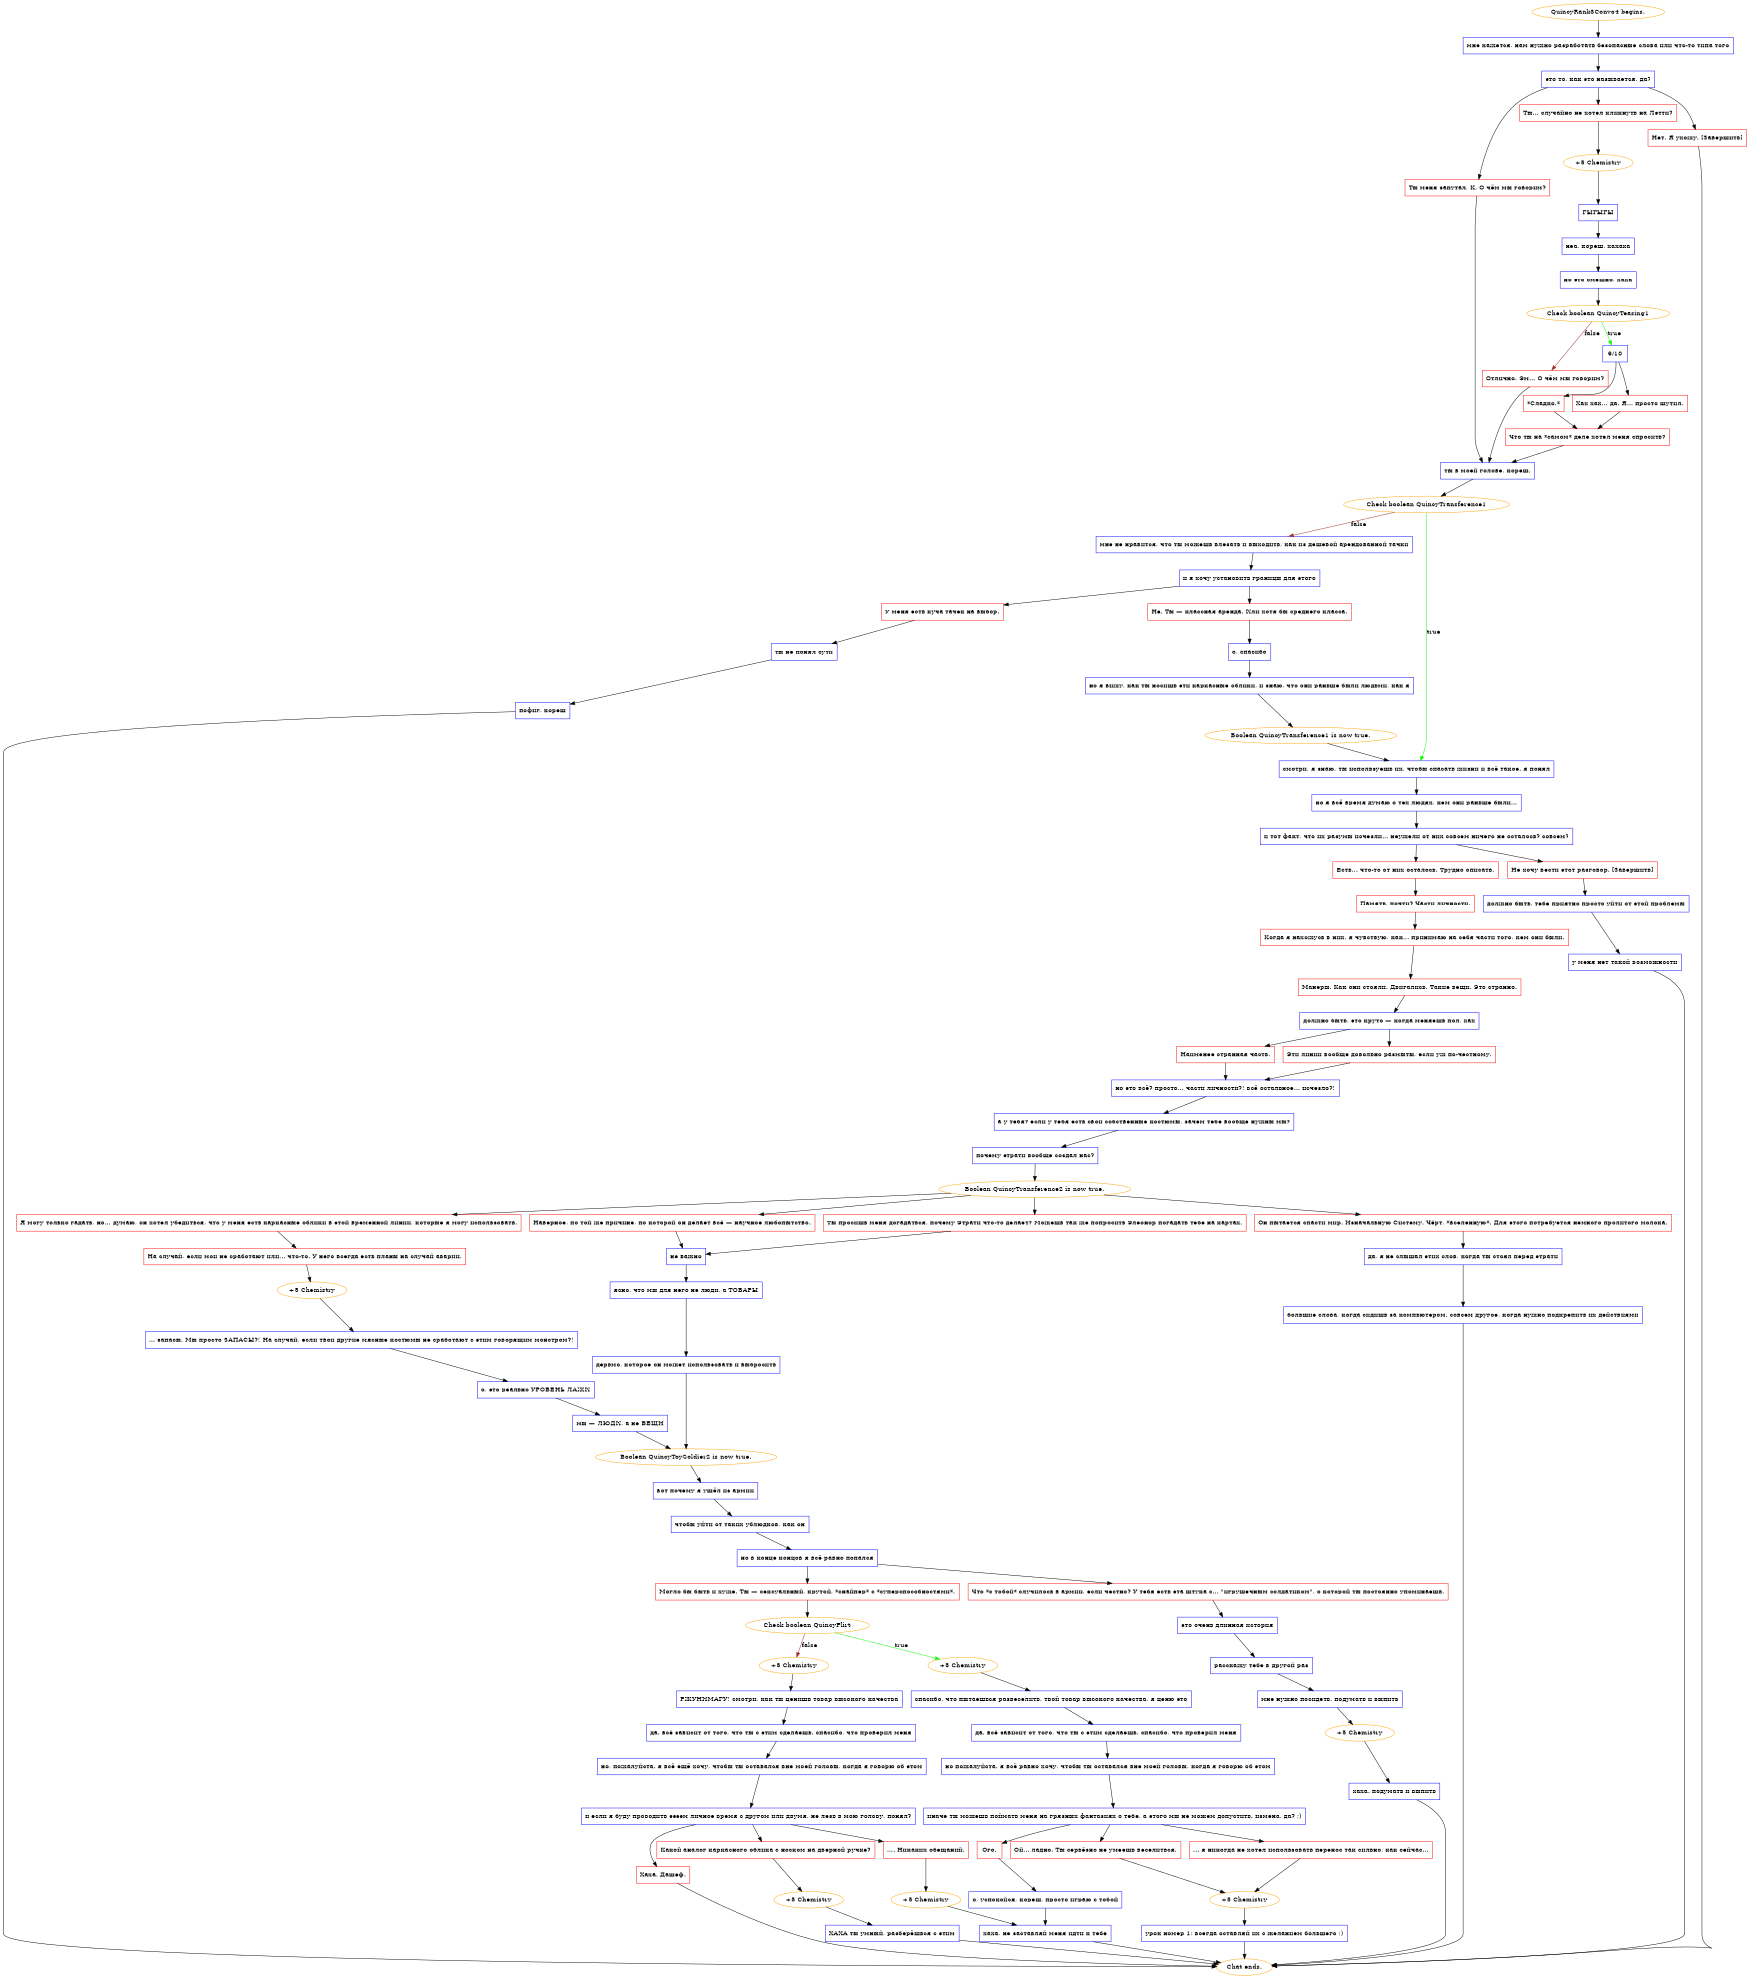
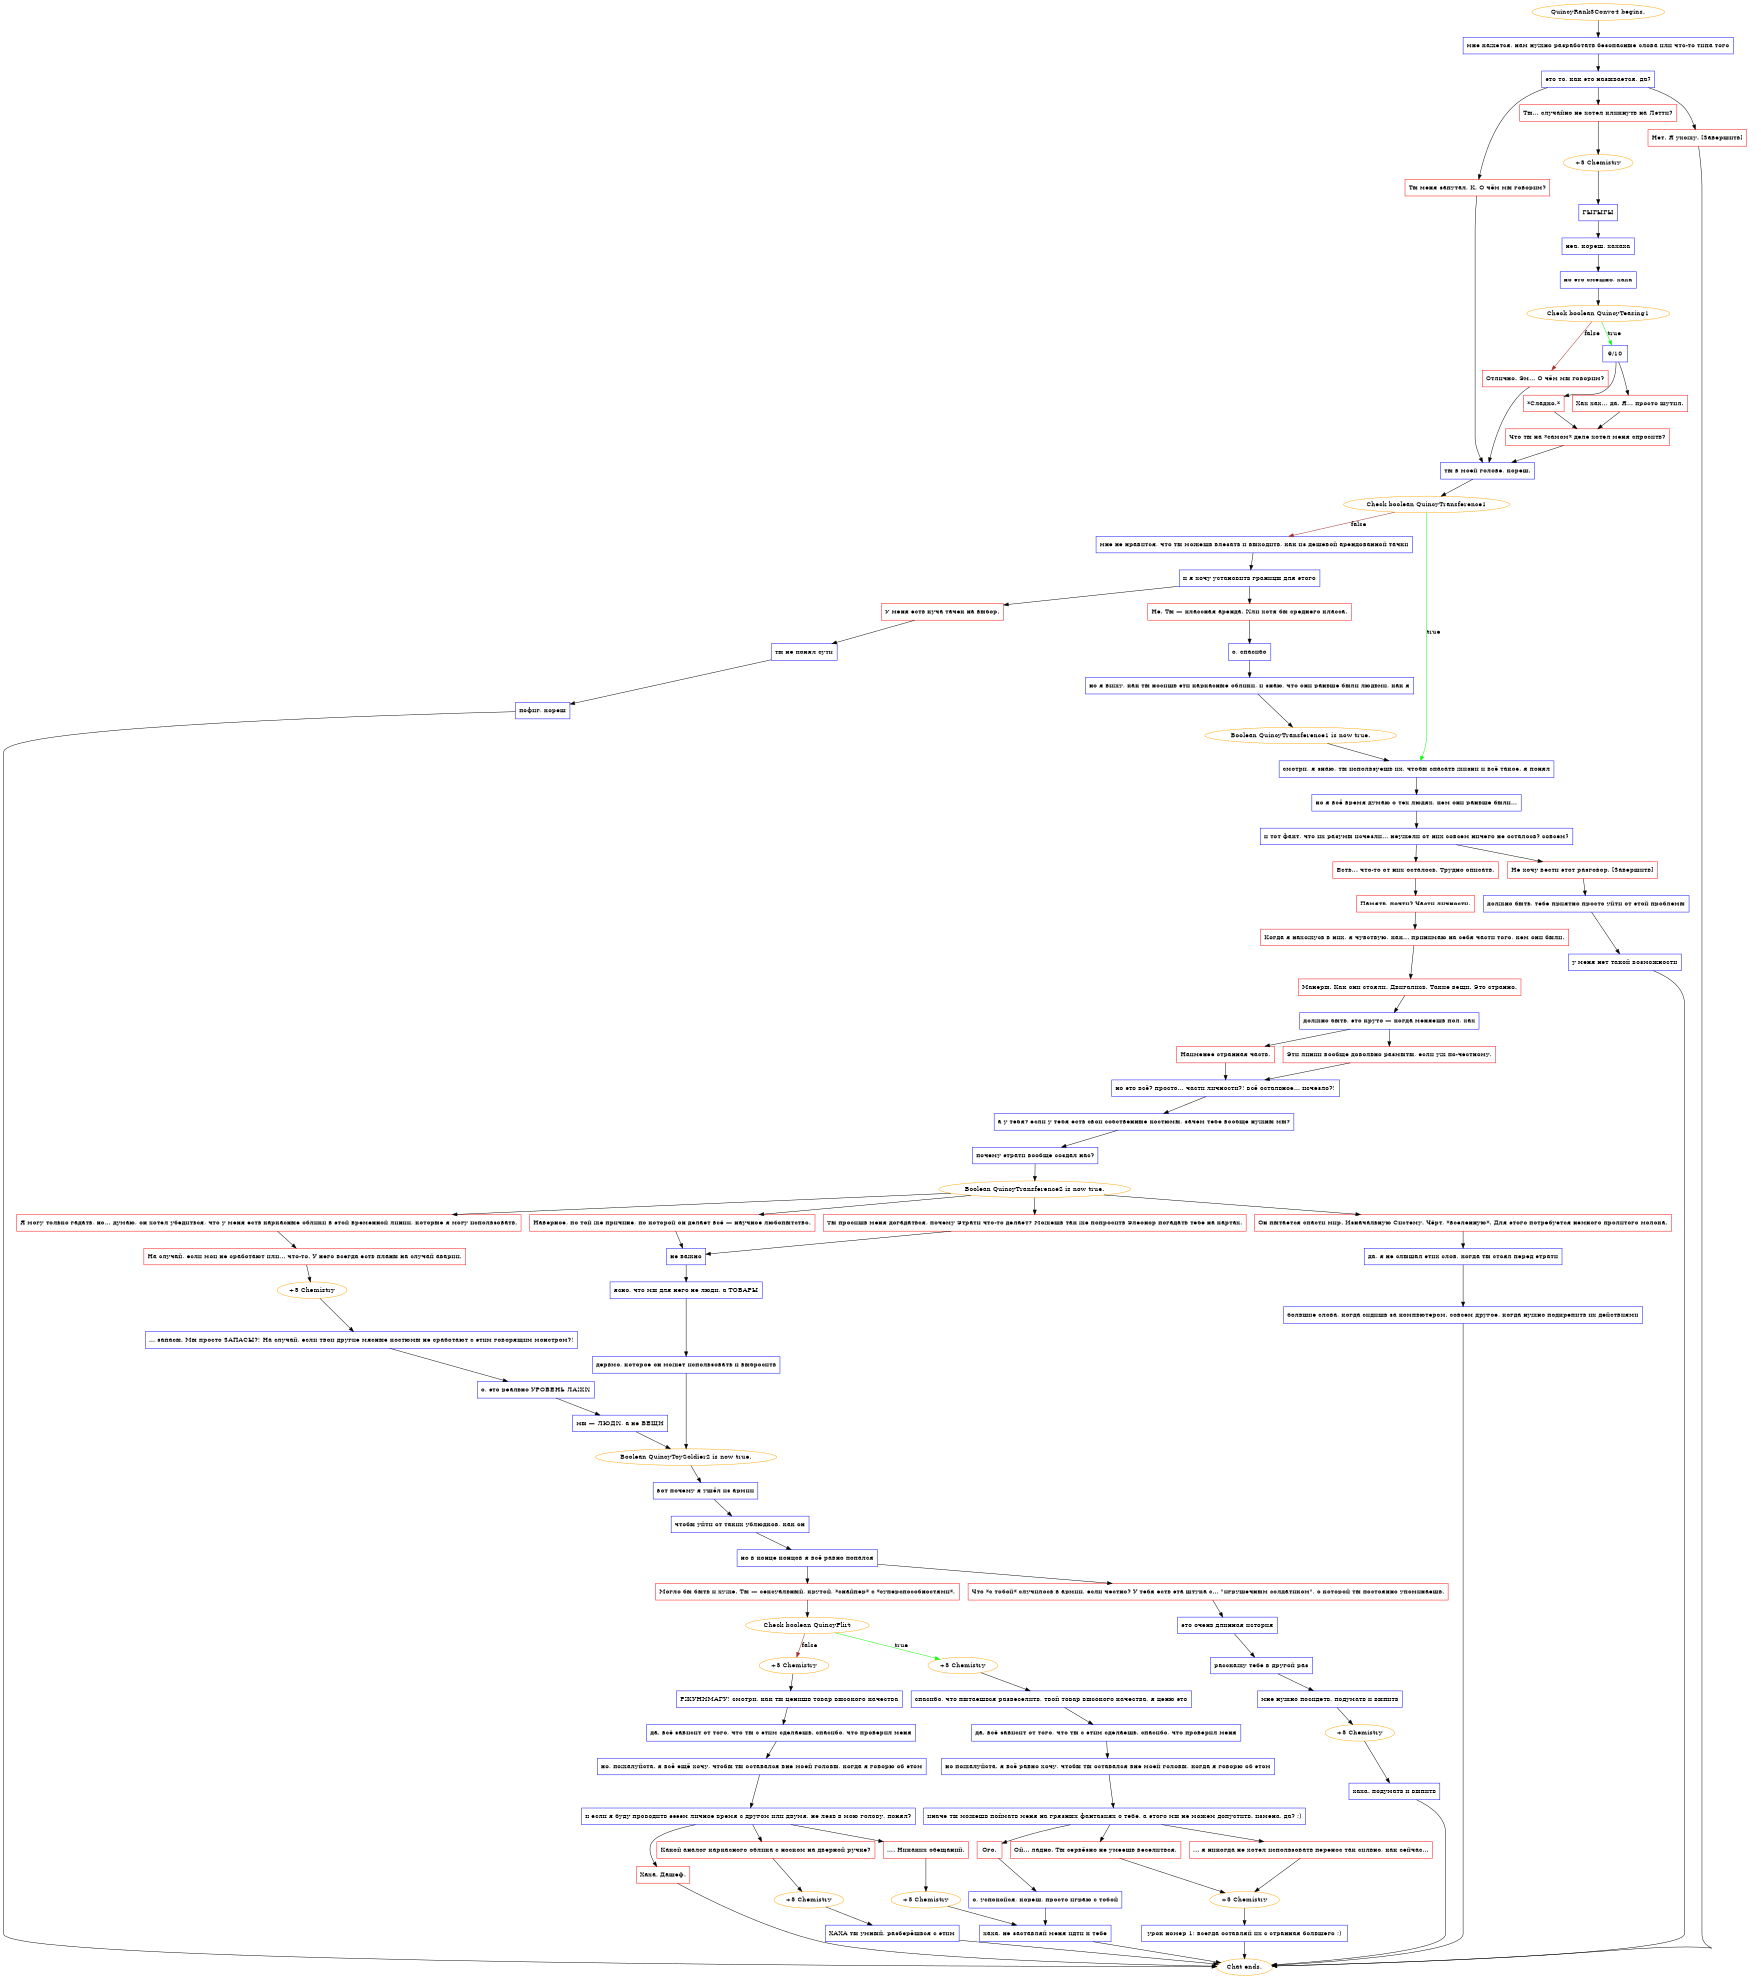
(1245, 1933) -> (1245, 1933)
